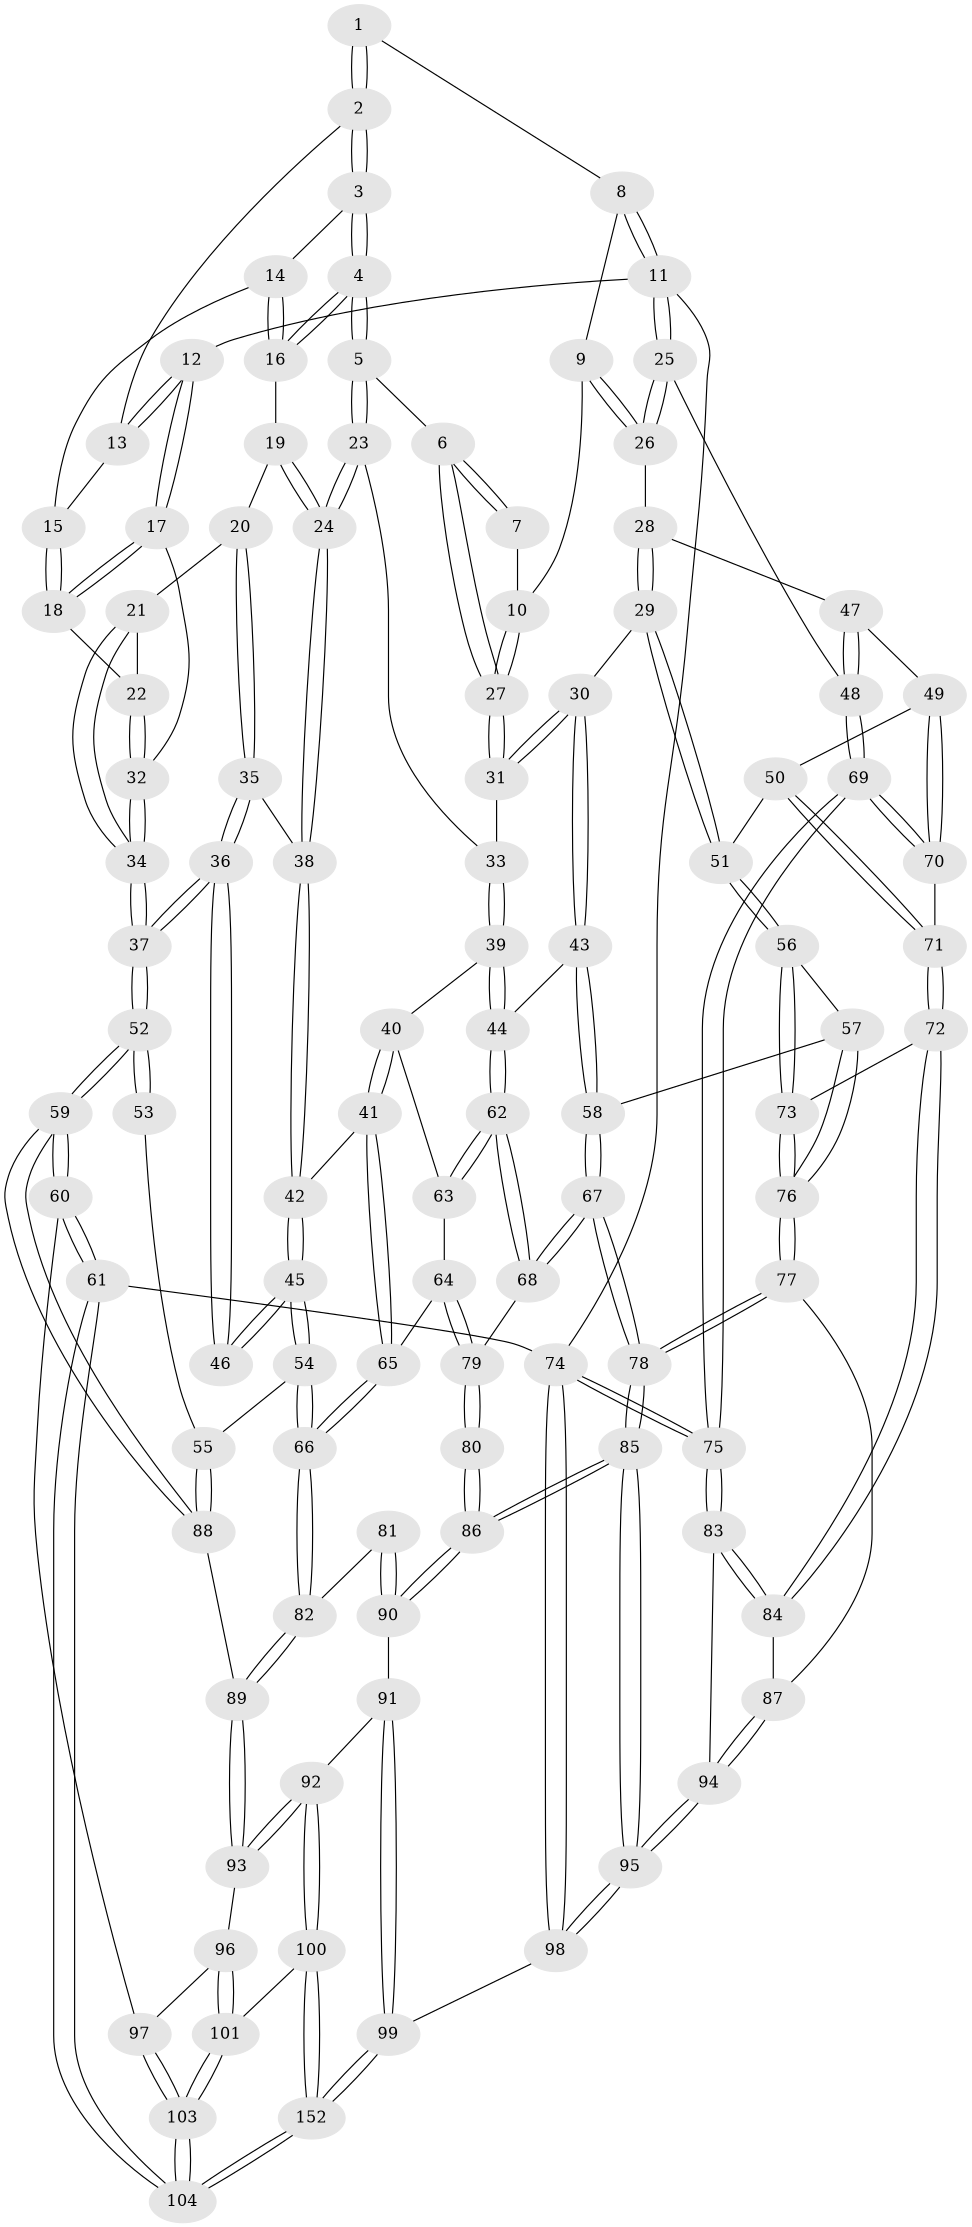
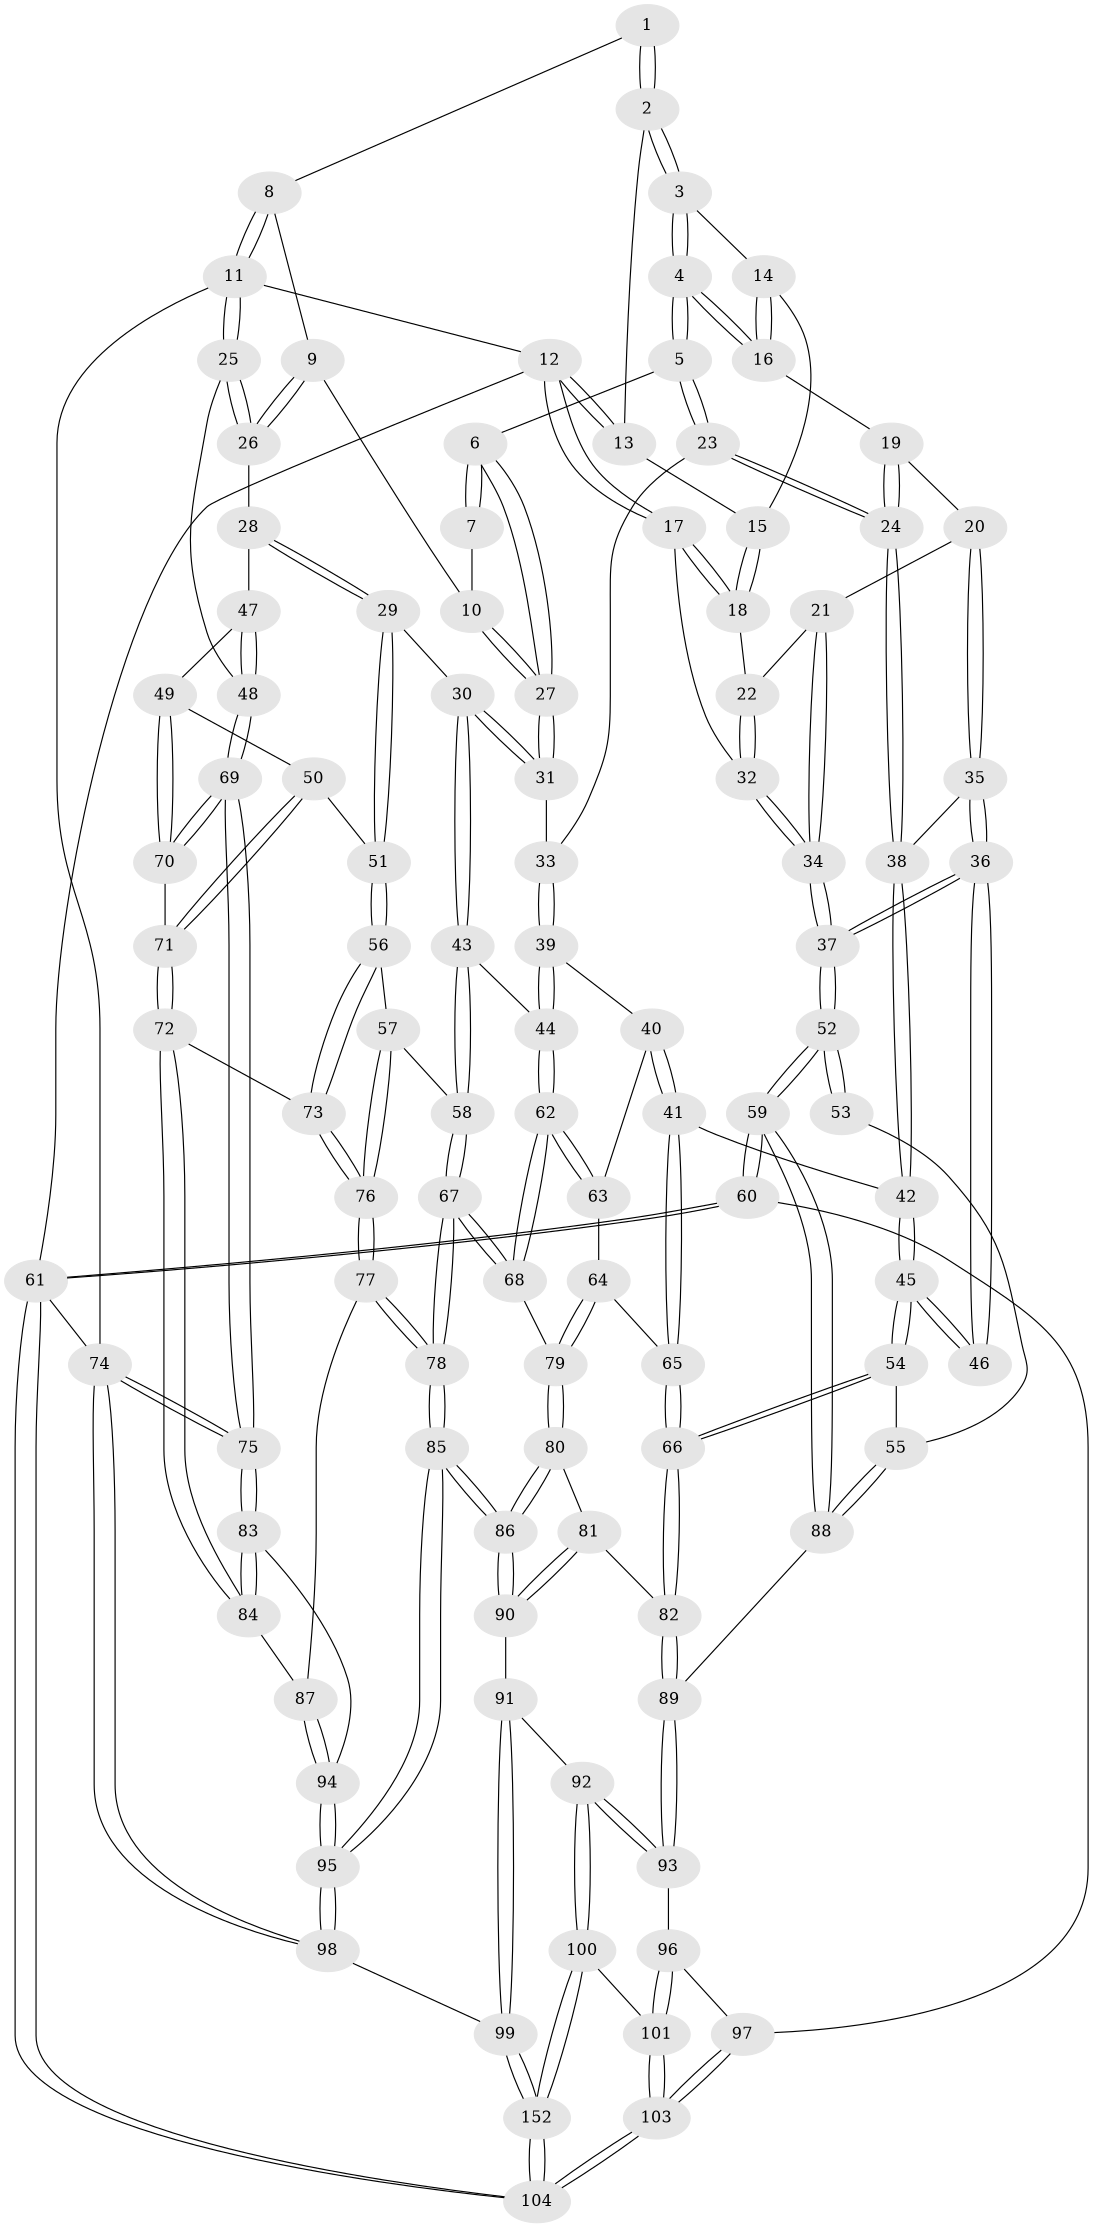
none -> (113, 703)
none -> (573, 1490)
